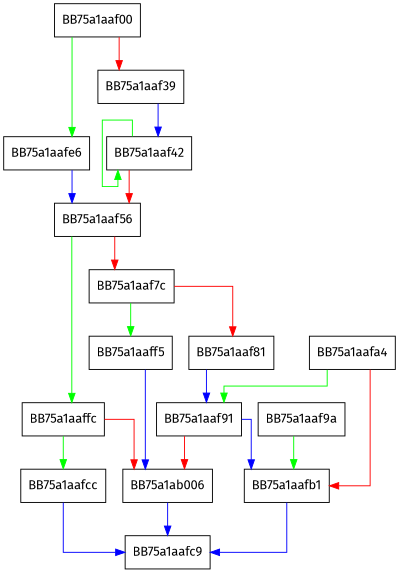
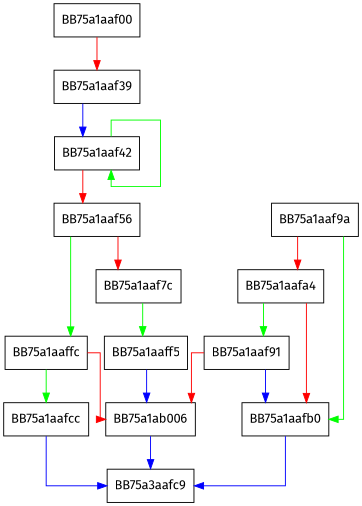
(47, 153) -> none
none -> (298, 248)
(231, 353) -> none
(287, 486) -> (285, 419)
(168, 552) -> (151, 486)
